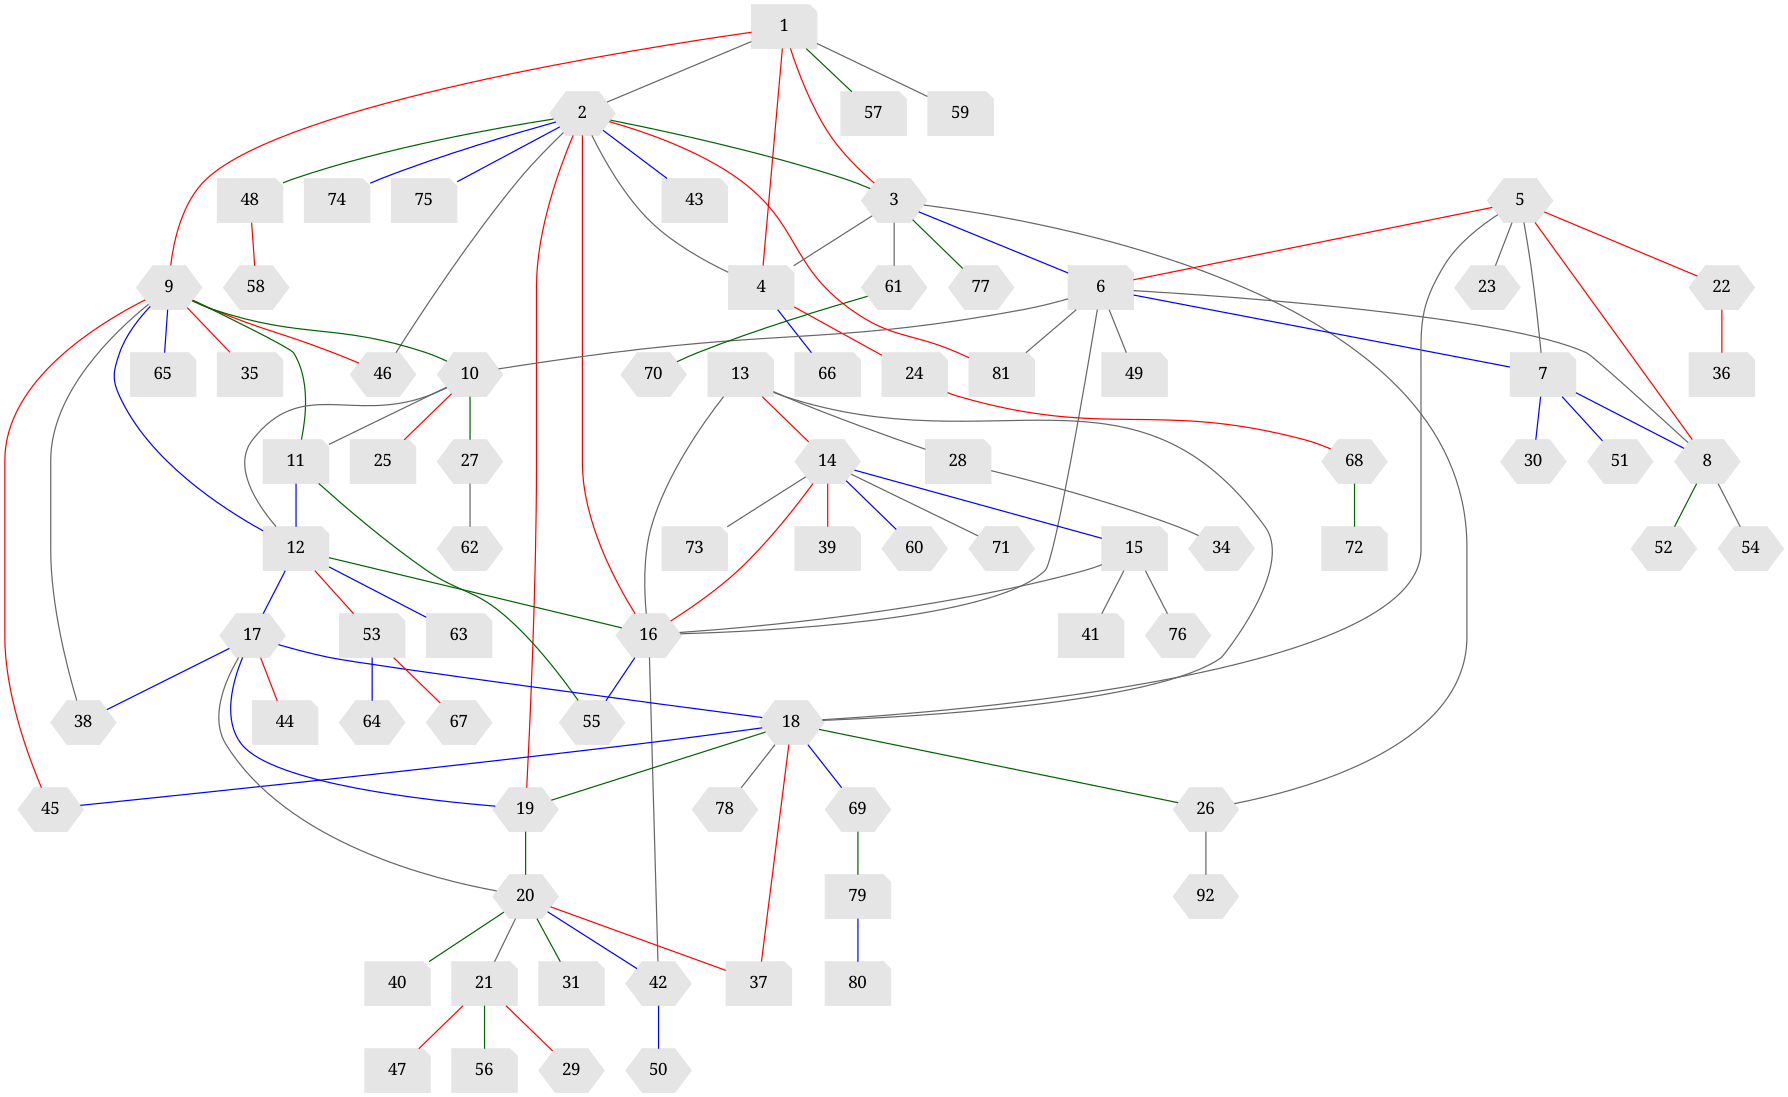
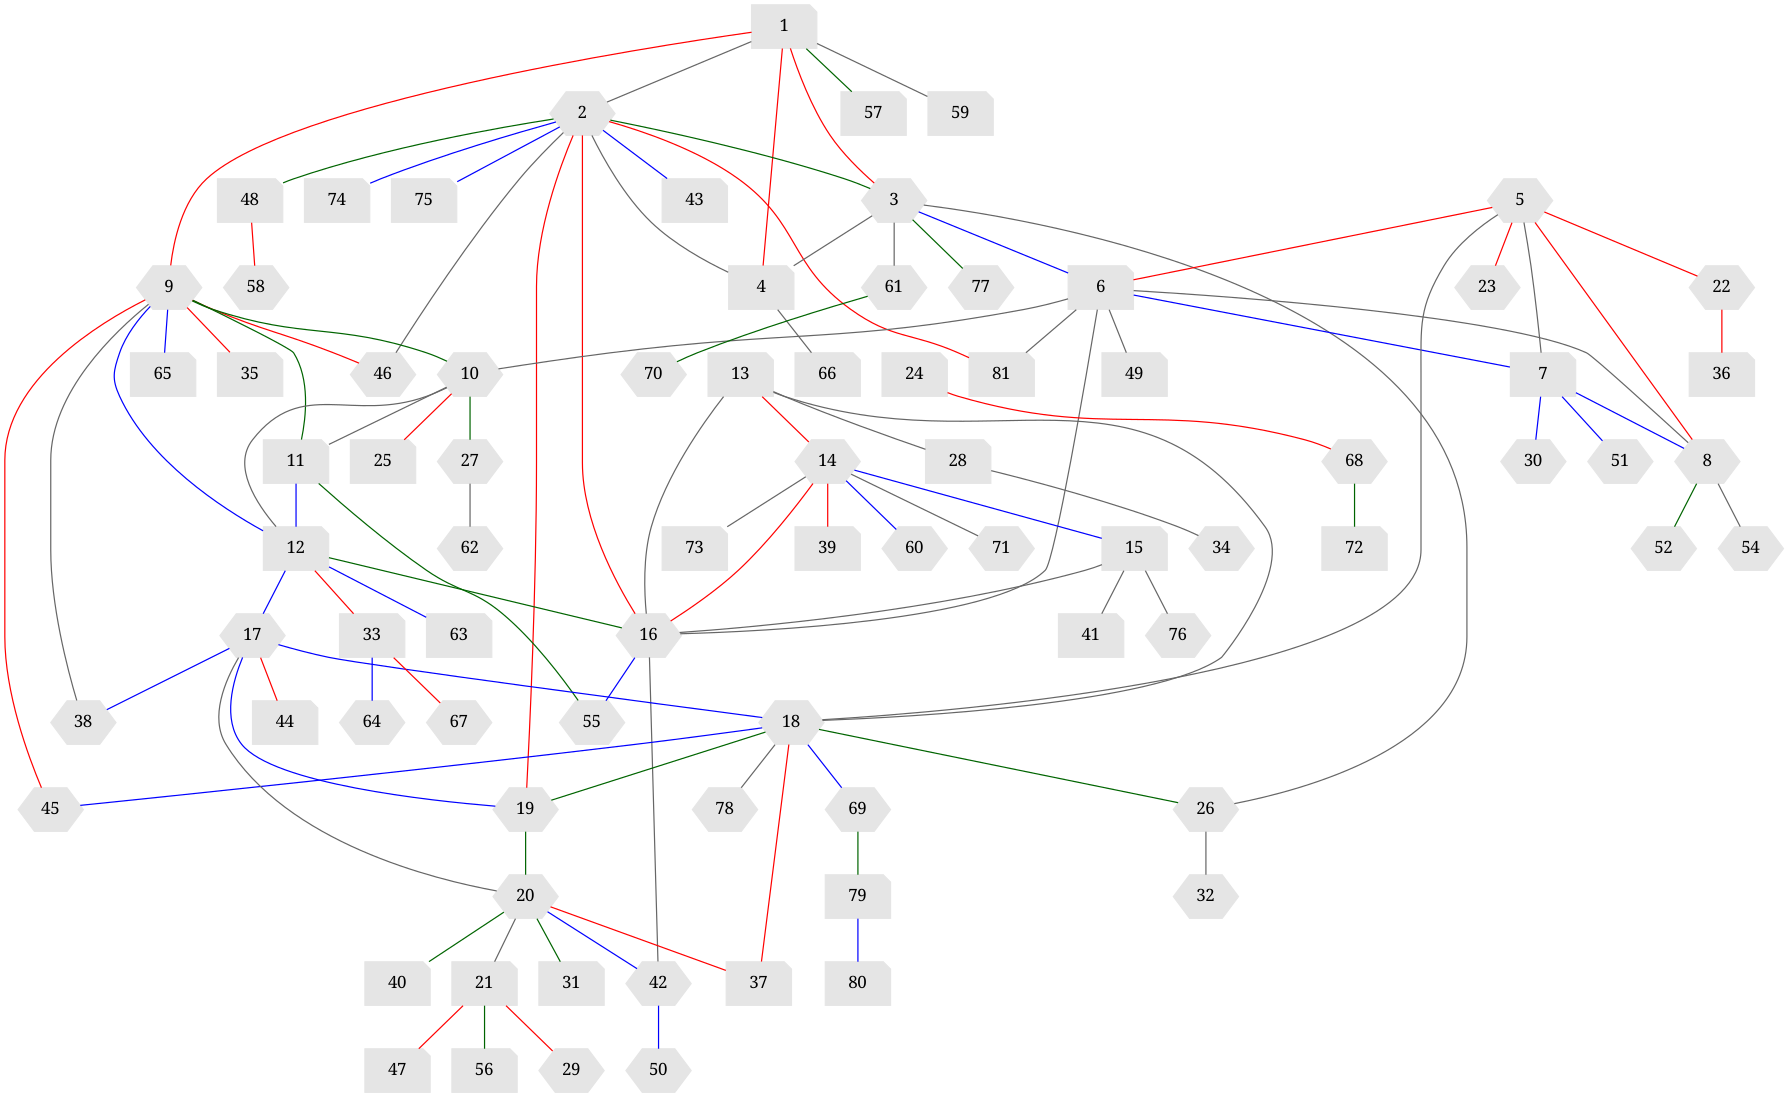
(1504, 244) -> (1504, 244)
(829, 326) -> none
(793, 329) -> (793, 329)
(372, 636) -> (372, 636)
(1206, 897) -> (1206, 897)
